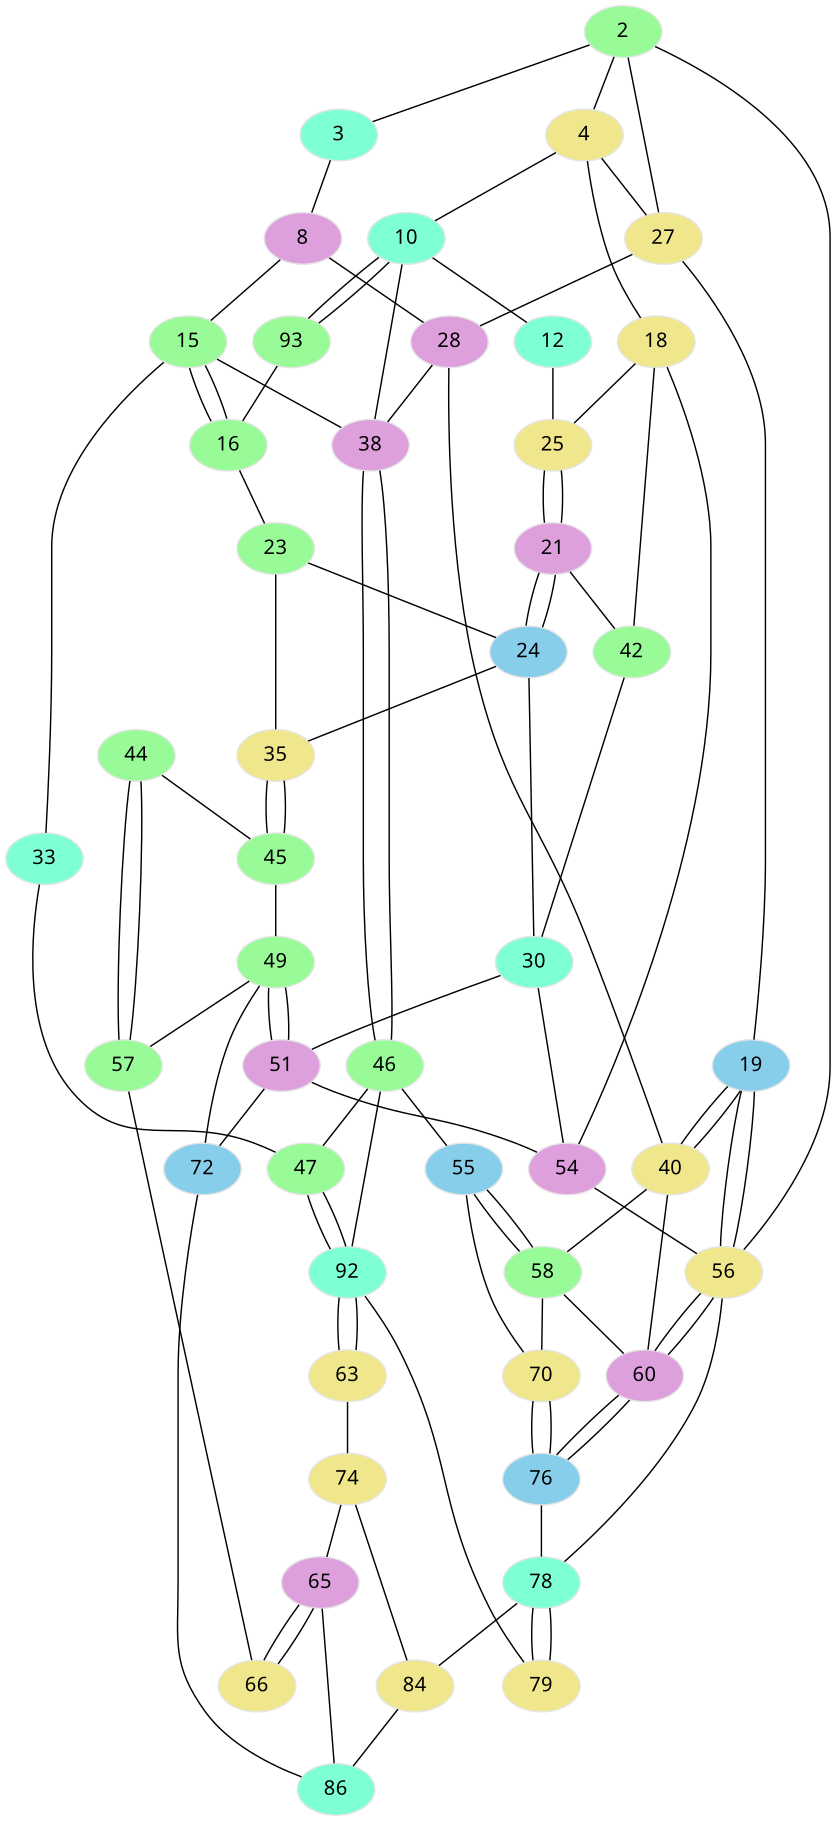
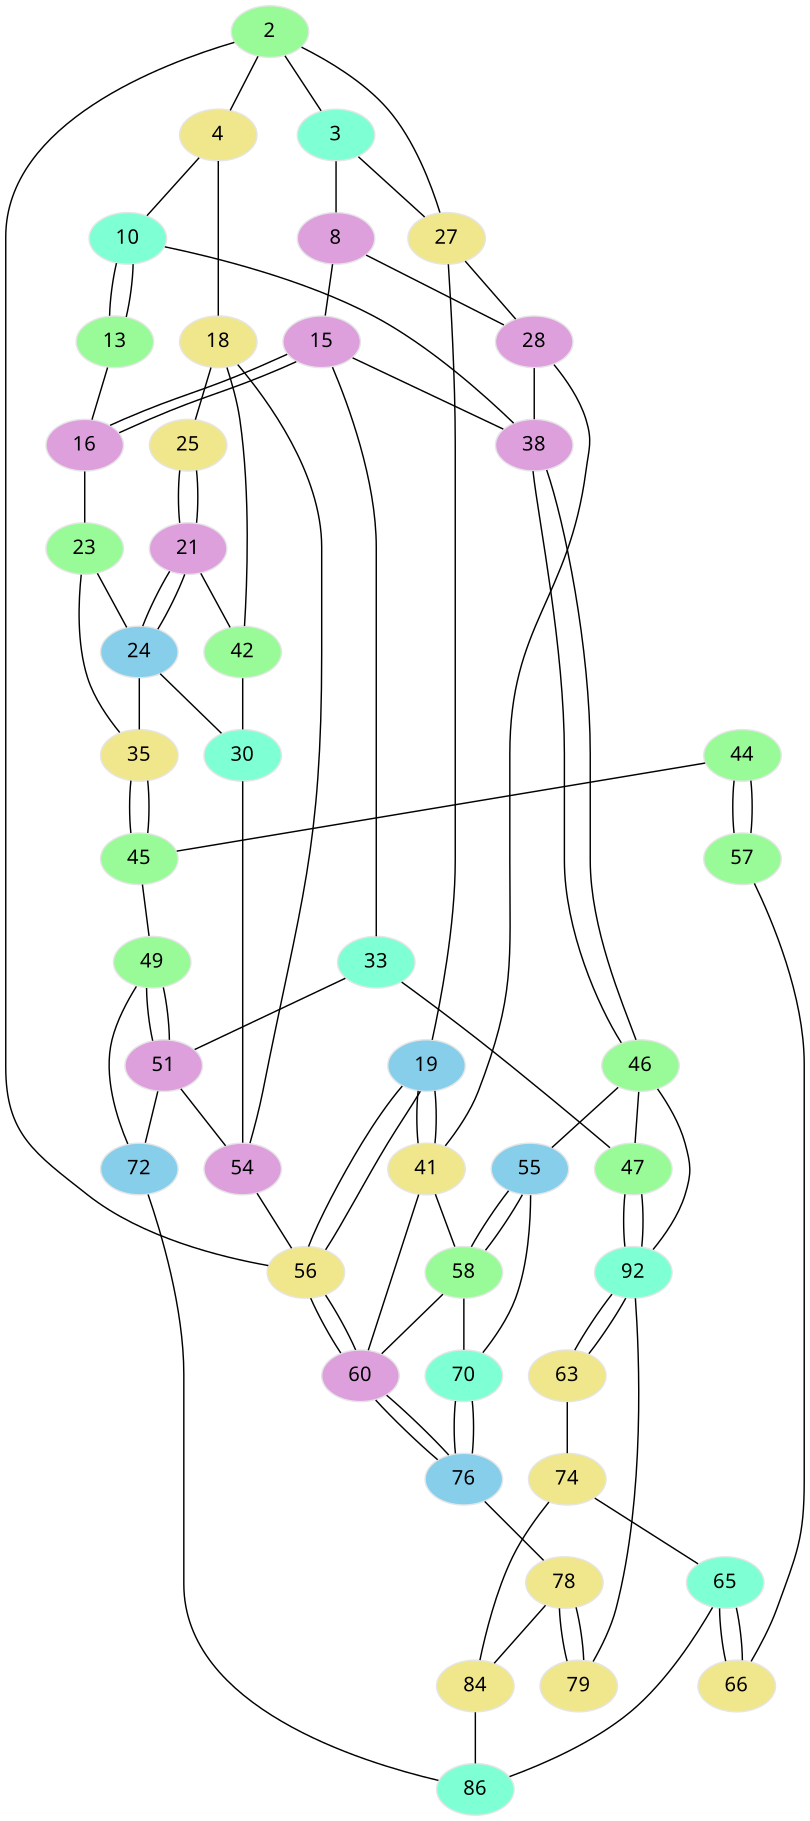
(624, 187) -> (392, 187)
(188, 342) -> (322, 342)
(292, 342) -> (115, 342)
(553, 342) -> none
(228, 445) -> (85, 445)
(405, 1011) -> (266, 1016)
(200, 1014) -> none
(671, 1169) -> (427, 1169)
(541, 1376) -> (464, 1376)
(670, 1445) -> none
(320, 1583) -> (725, 1583)
(541, 1583) -> (564, 1583)
